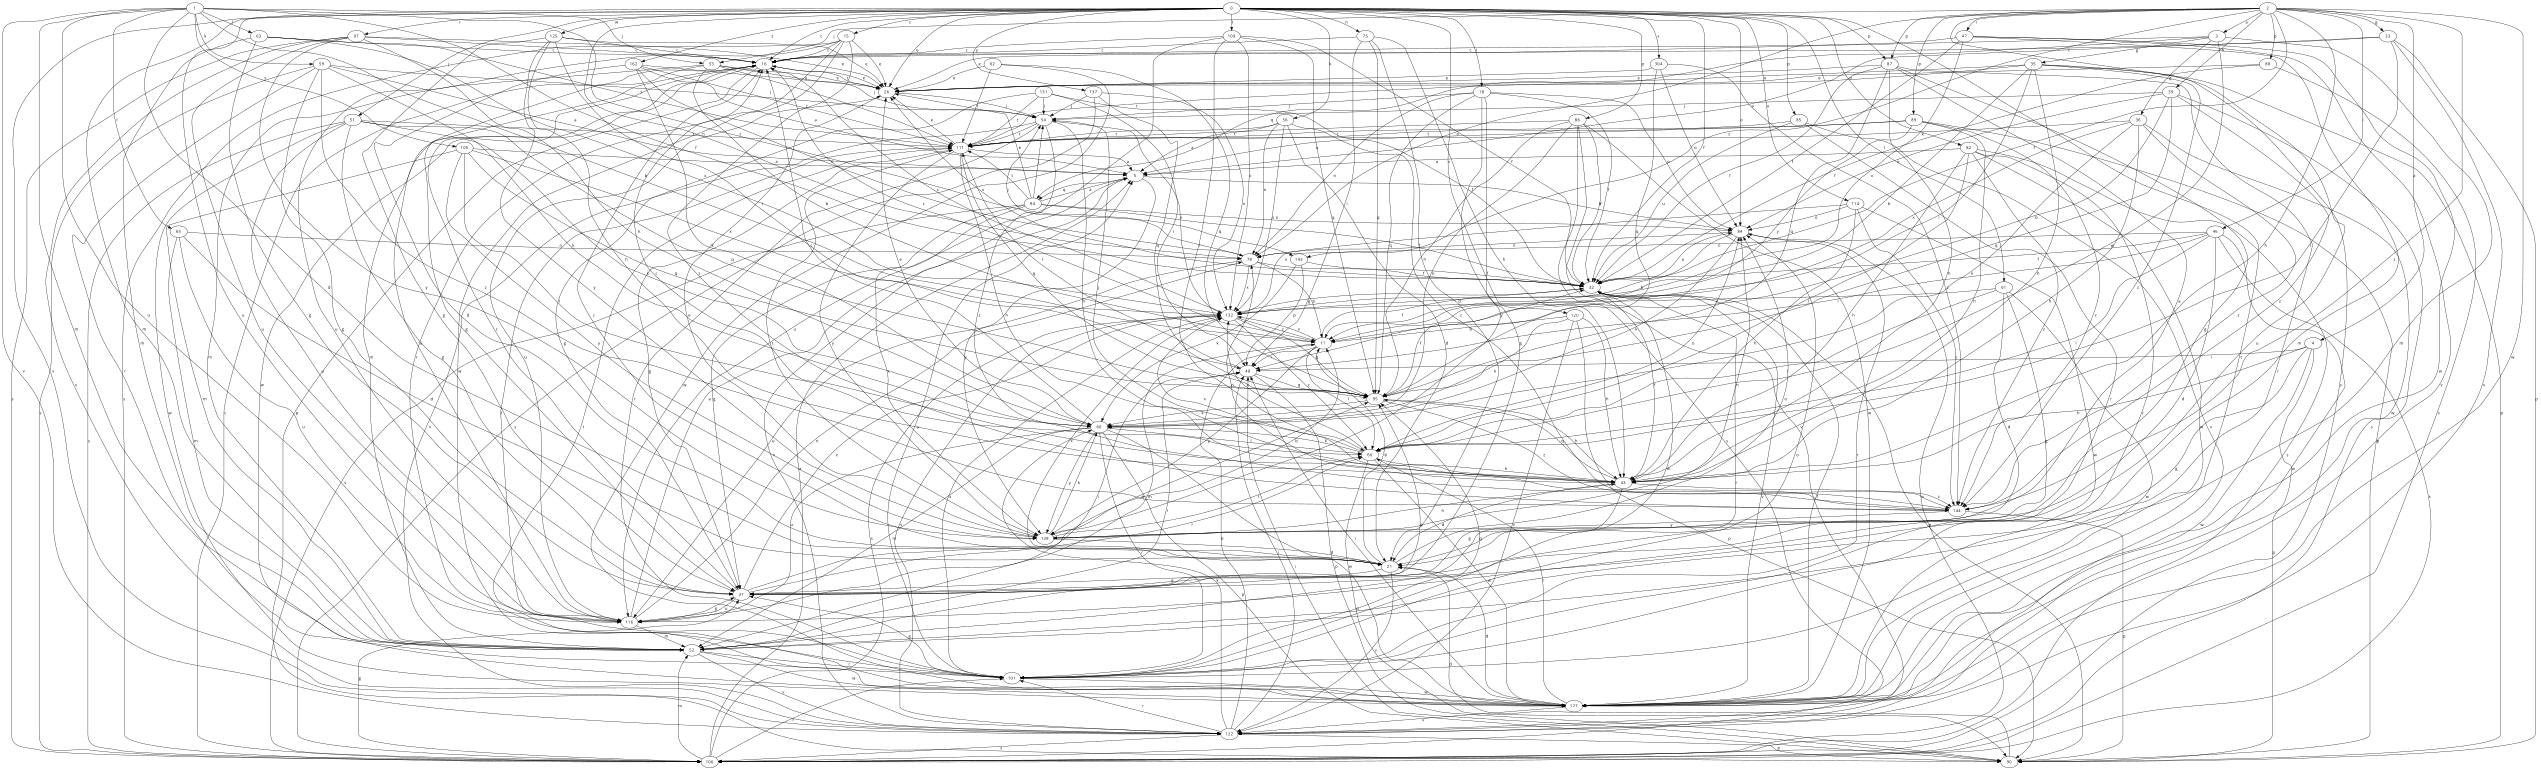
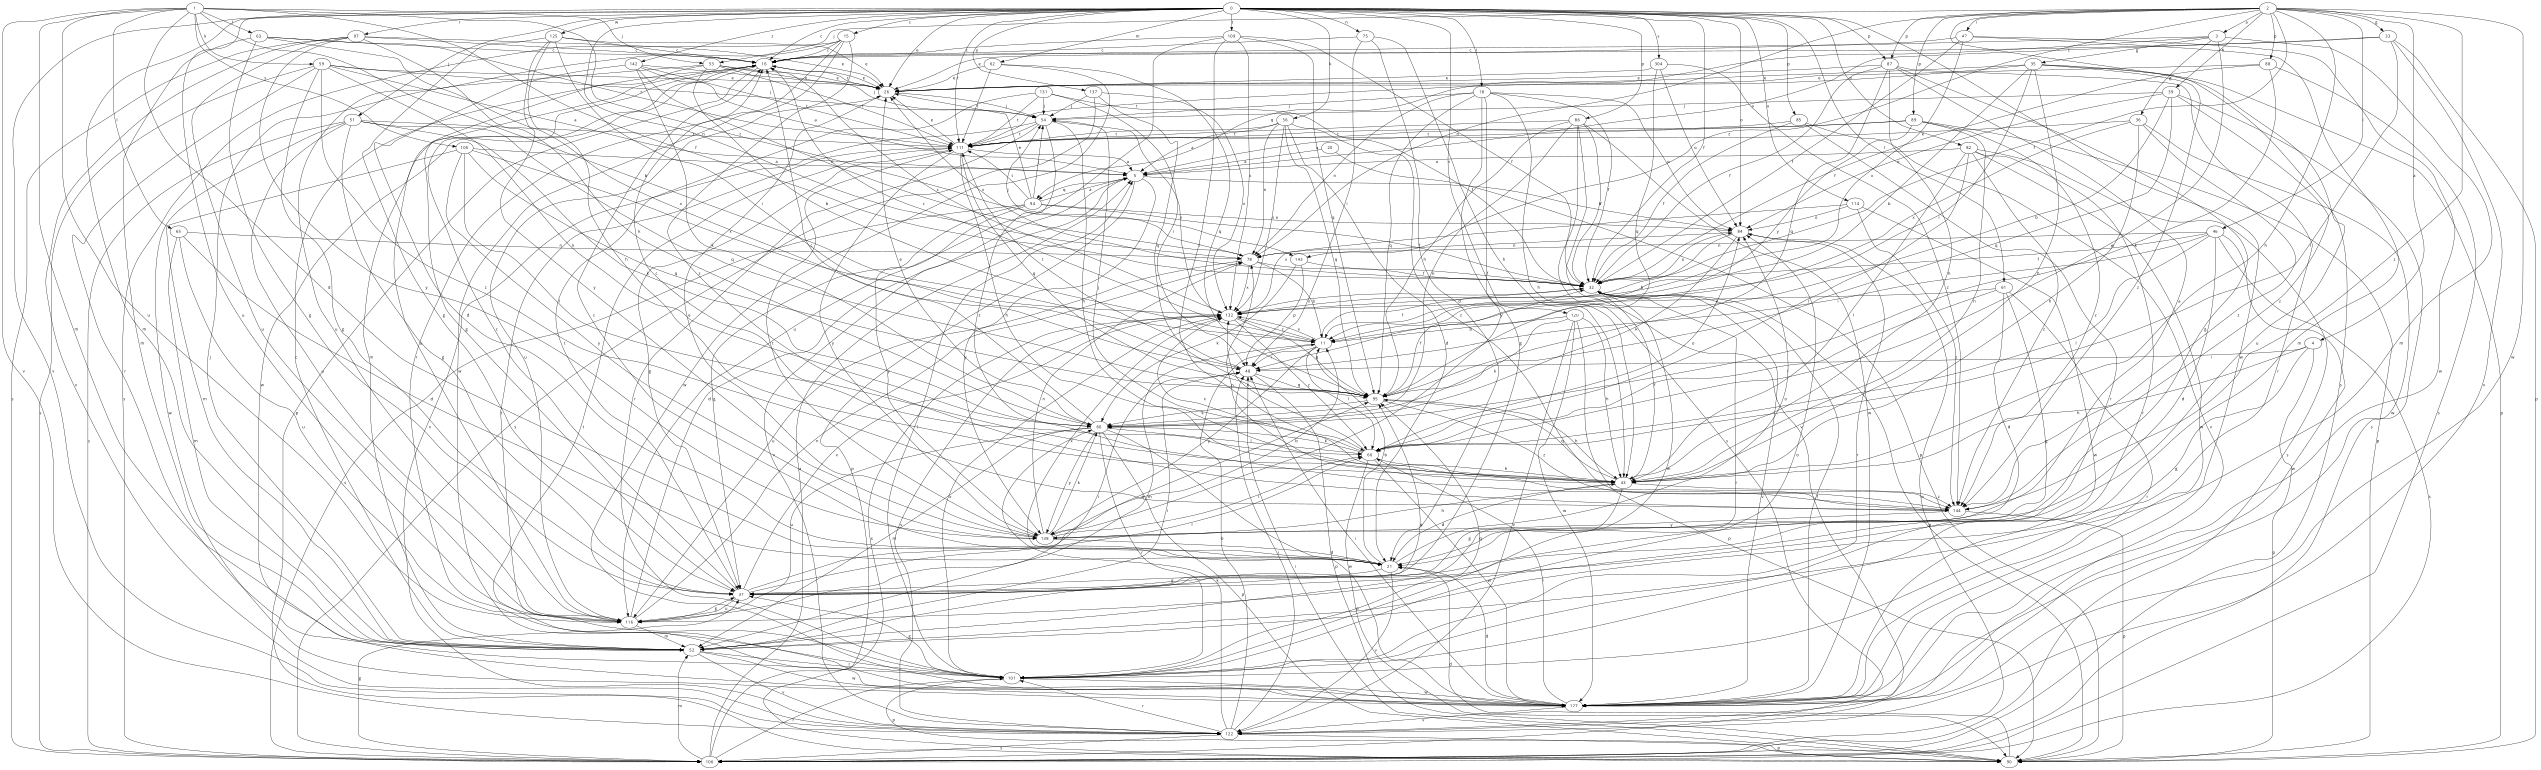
none -> (1043, 17)
none -> (1114, 36)
(872, 60) -> (603, 76)
(634, 64) -> (634, 64)
none -> (1330, 148)
(739, 195) -> (739, 233)
(1664, 204) -> (1664, 204)
(1377, 215) -> (1333, 257)
(1309, 301) -> (1309, 301)
(1854, 315) -> (1854, 315)
(1749, 342) -> (1527, 271)
(565, 343) -> (565, 343)
(210, 357) -> (210, 357)
(2242, 357) -> (2242, 357)
(889, 371) -> (889, 371)
(1632, 374) -> (1691, 371)
(710, 399) -> (710, 399)
(918, 427) -> (918, 427)
(224, 468) -> (295, 322)
(2147, 497) -> (2147, 497)
(1498, 511) -> (1074, 357)
(2202, 556) -> none
(2011, 612) -> (1559, 510)
none -> (1375, 740)
none -> (944, 743)
